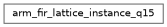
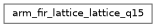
(84, 14) -> (78, 14)
